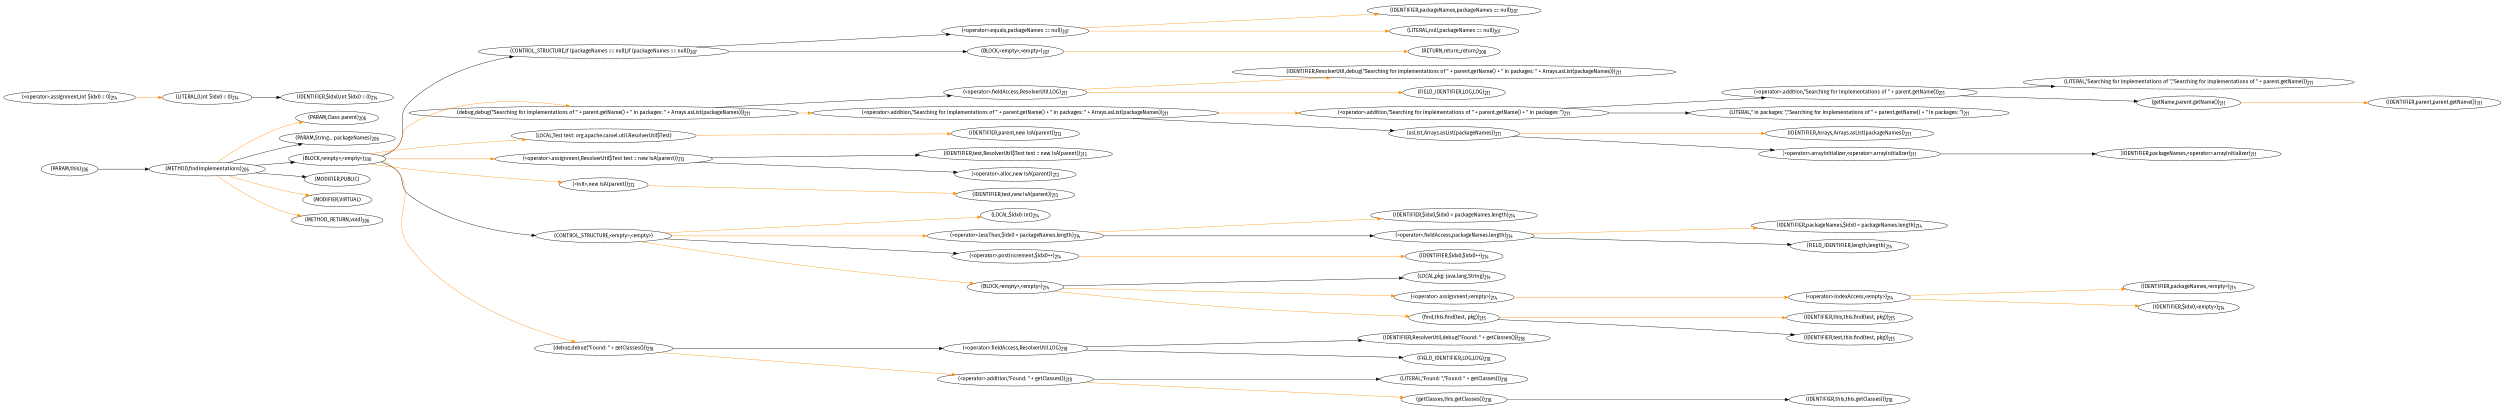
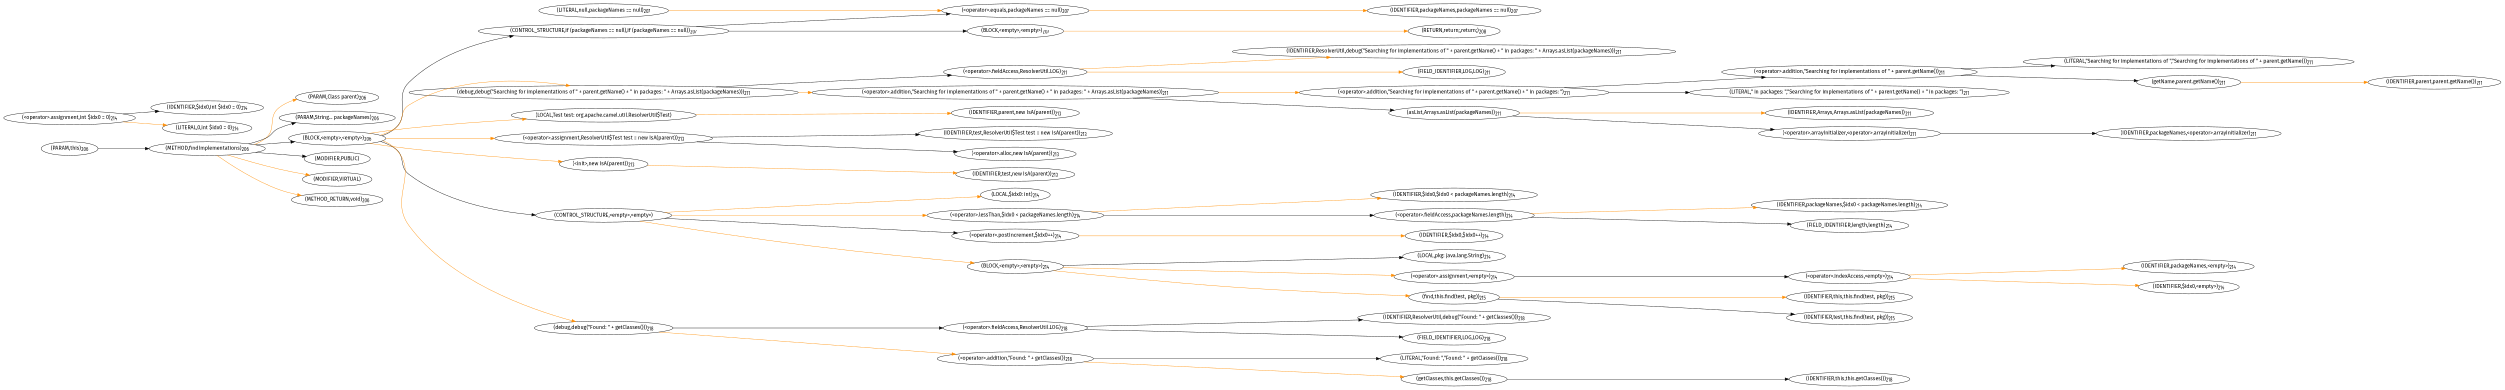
(1237, 31) -> (803, 11)
(265, 97) -> (139, 113)
(1649, 297) -> (1649, 277)
